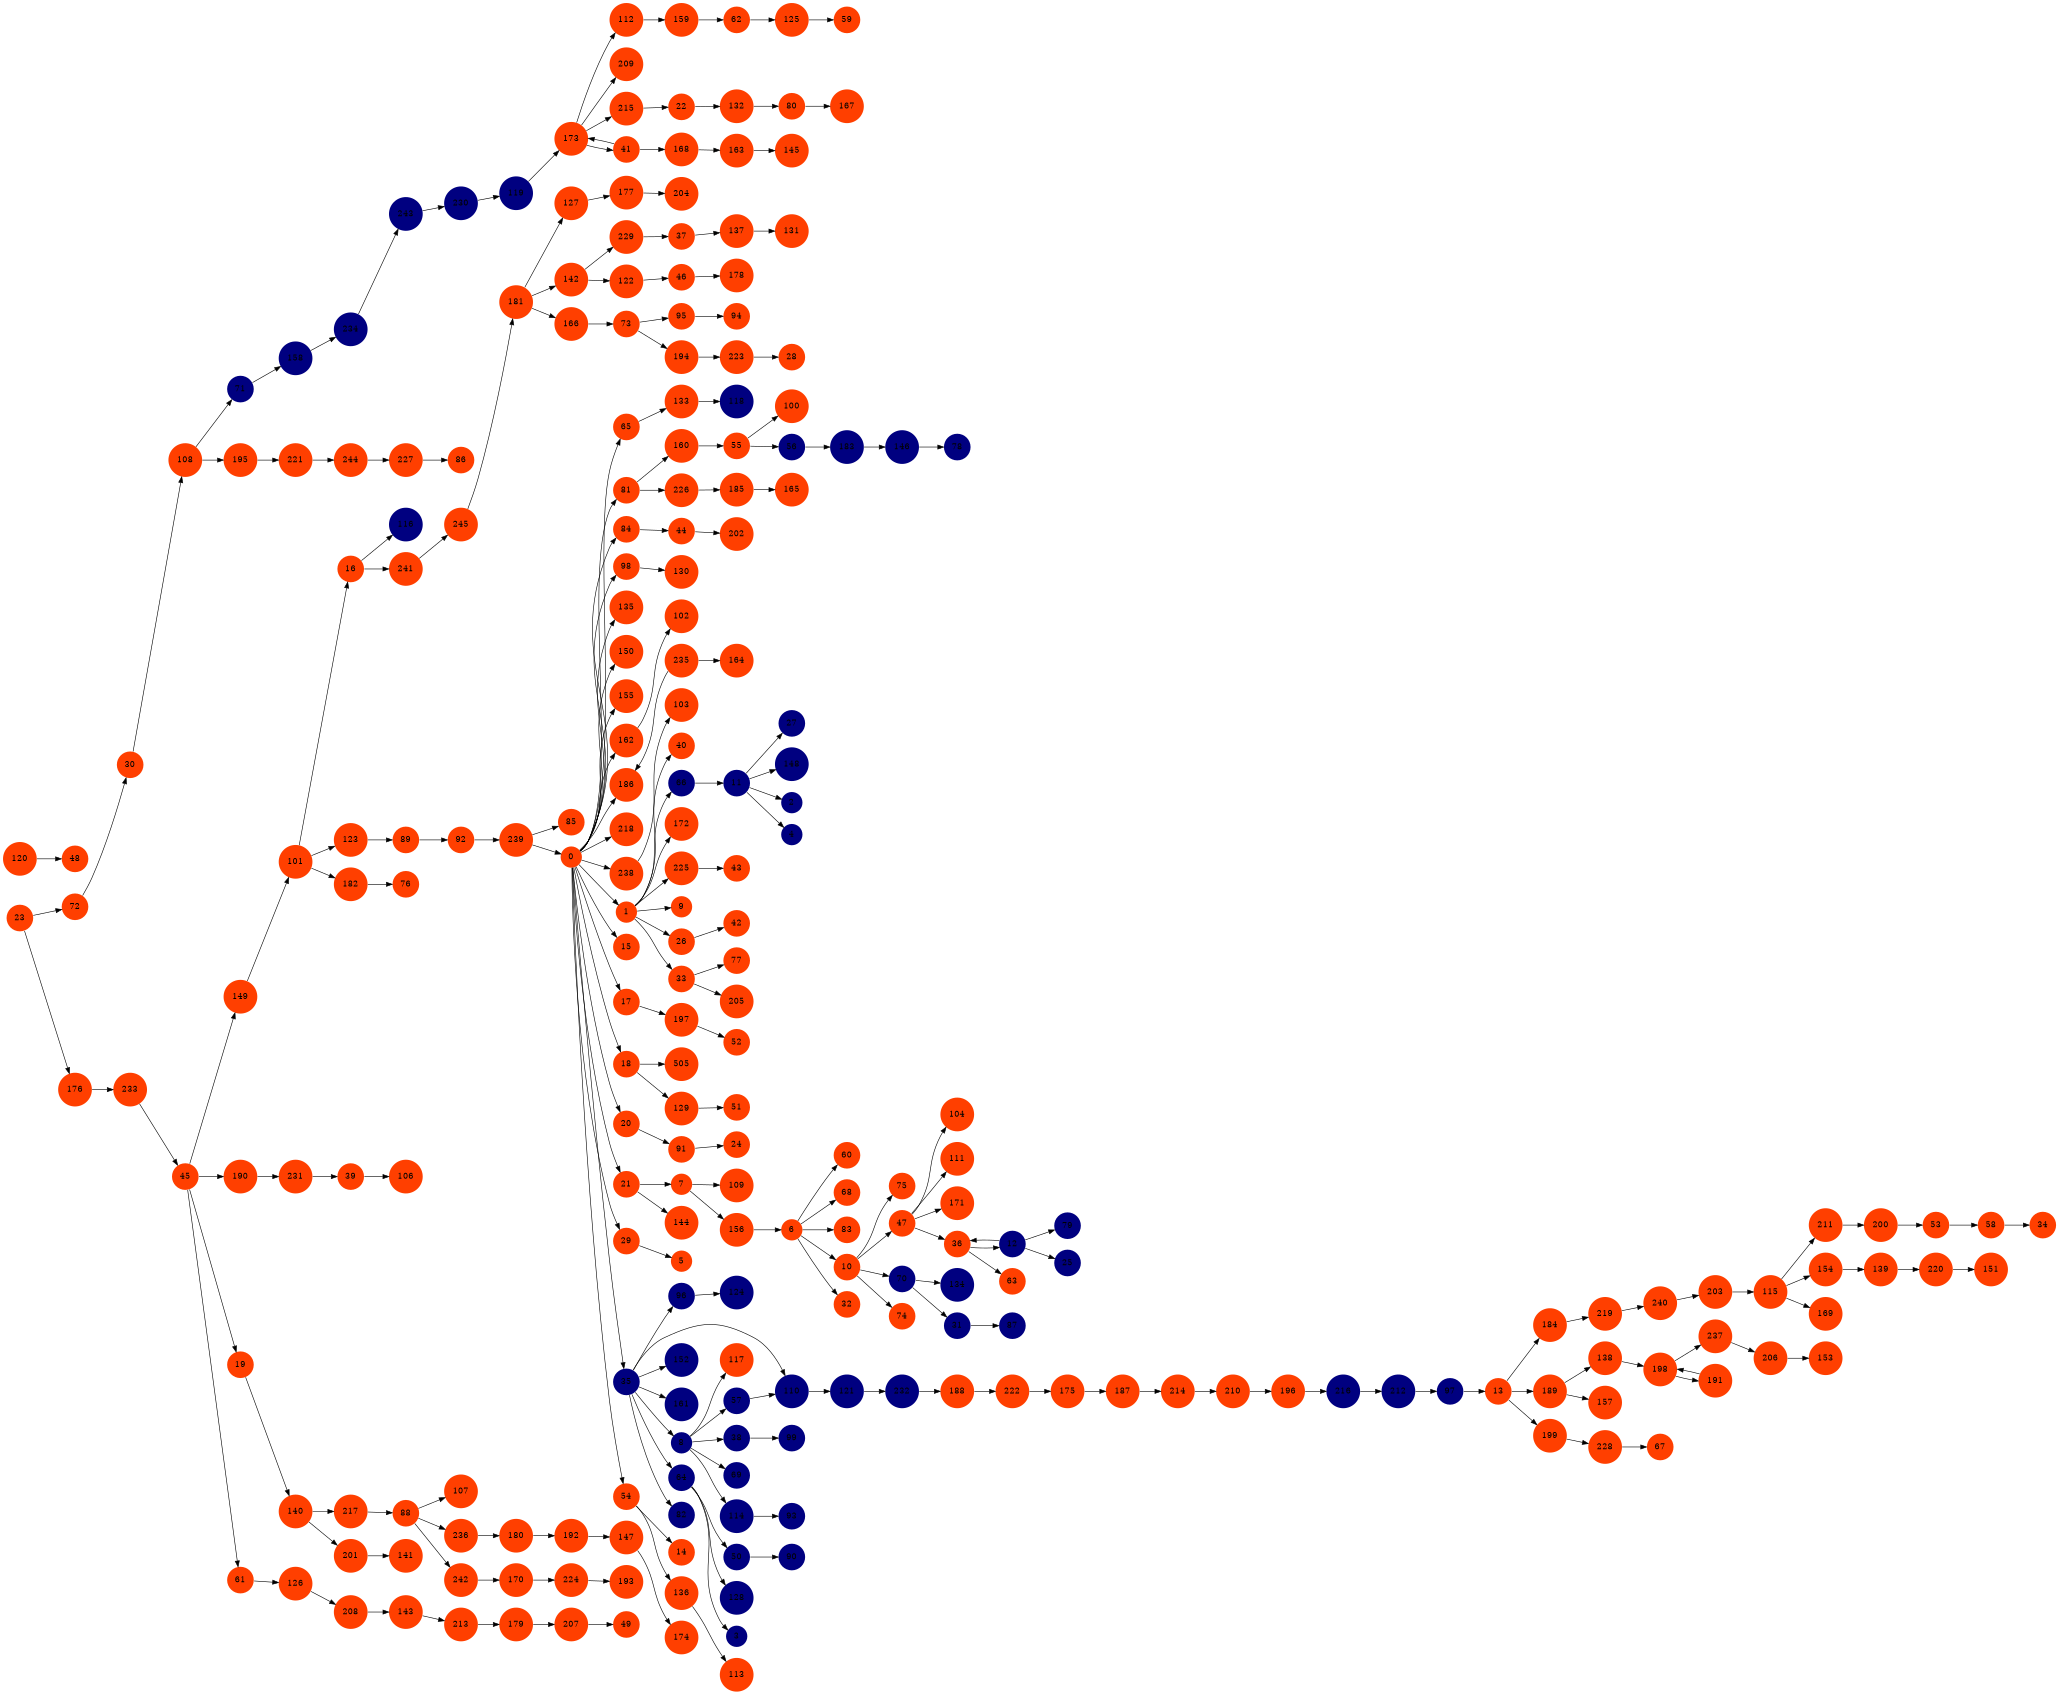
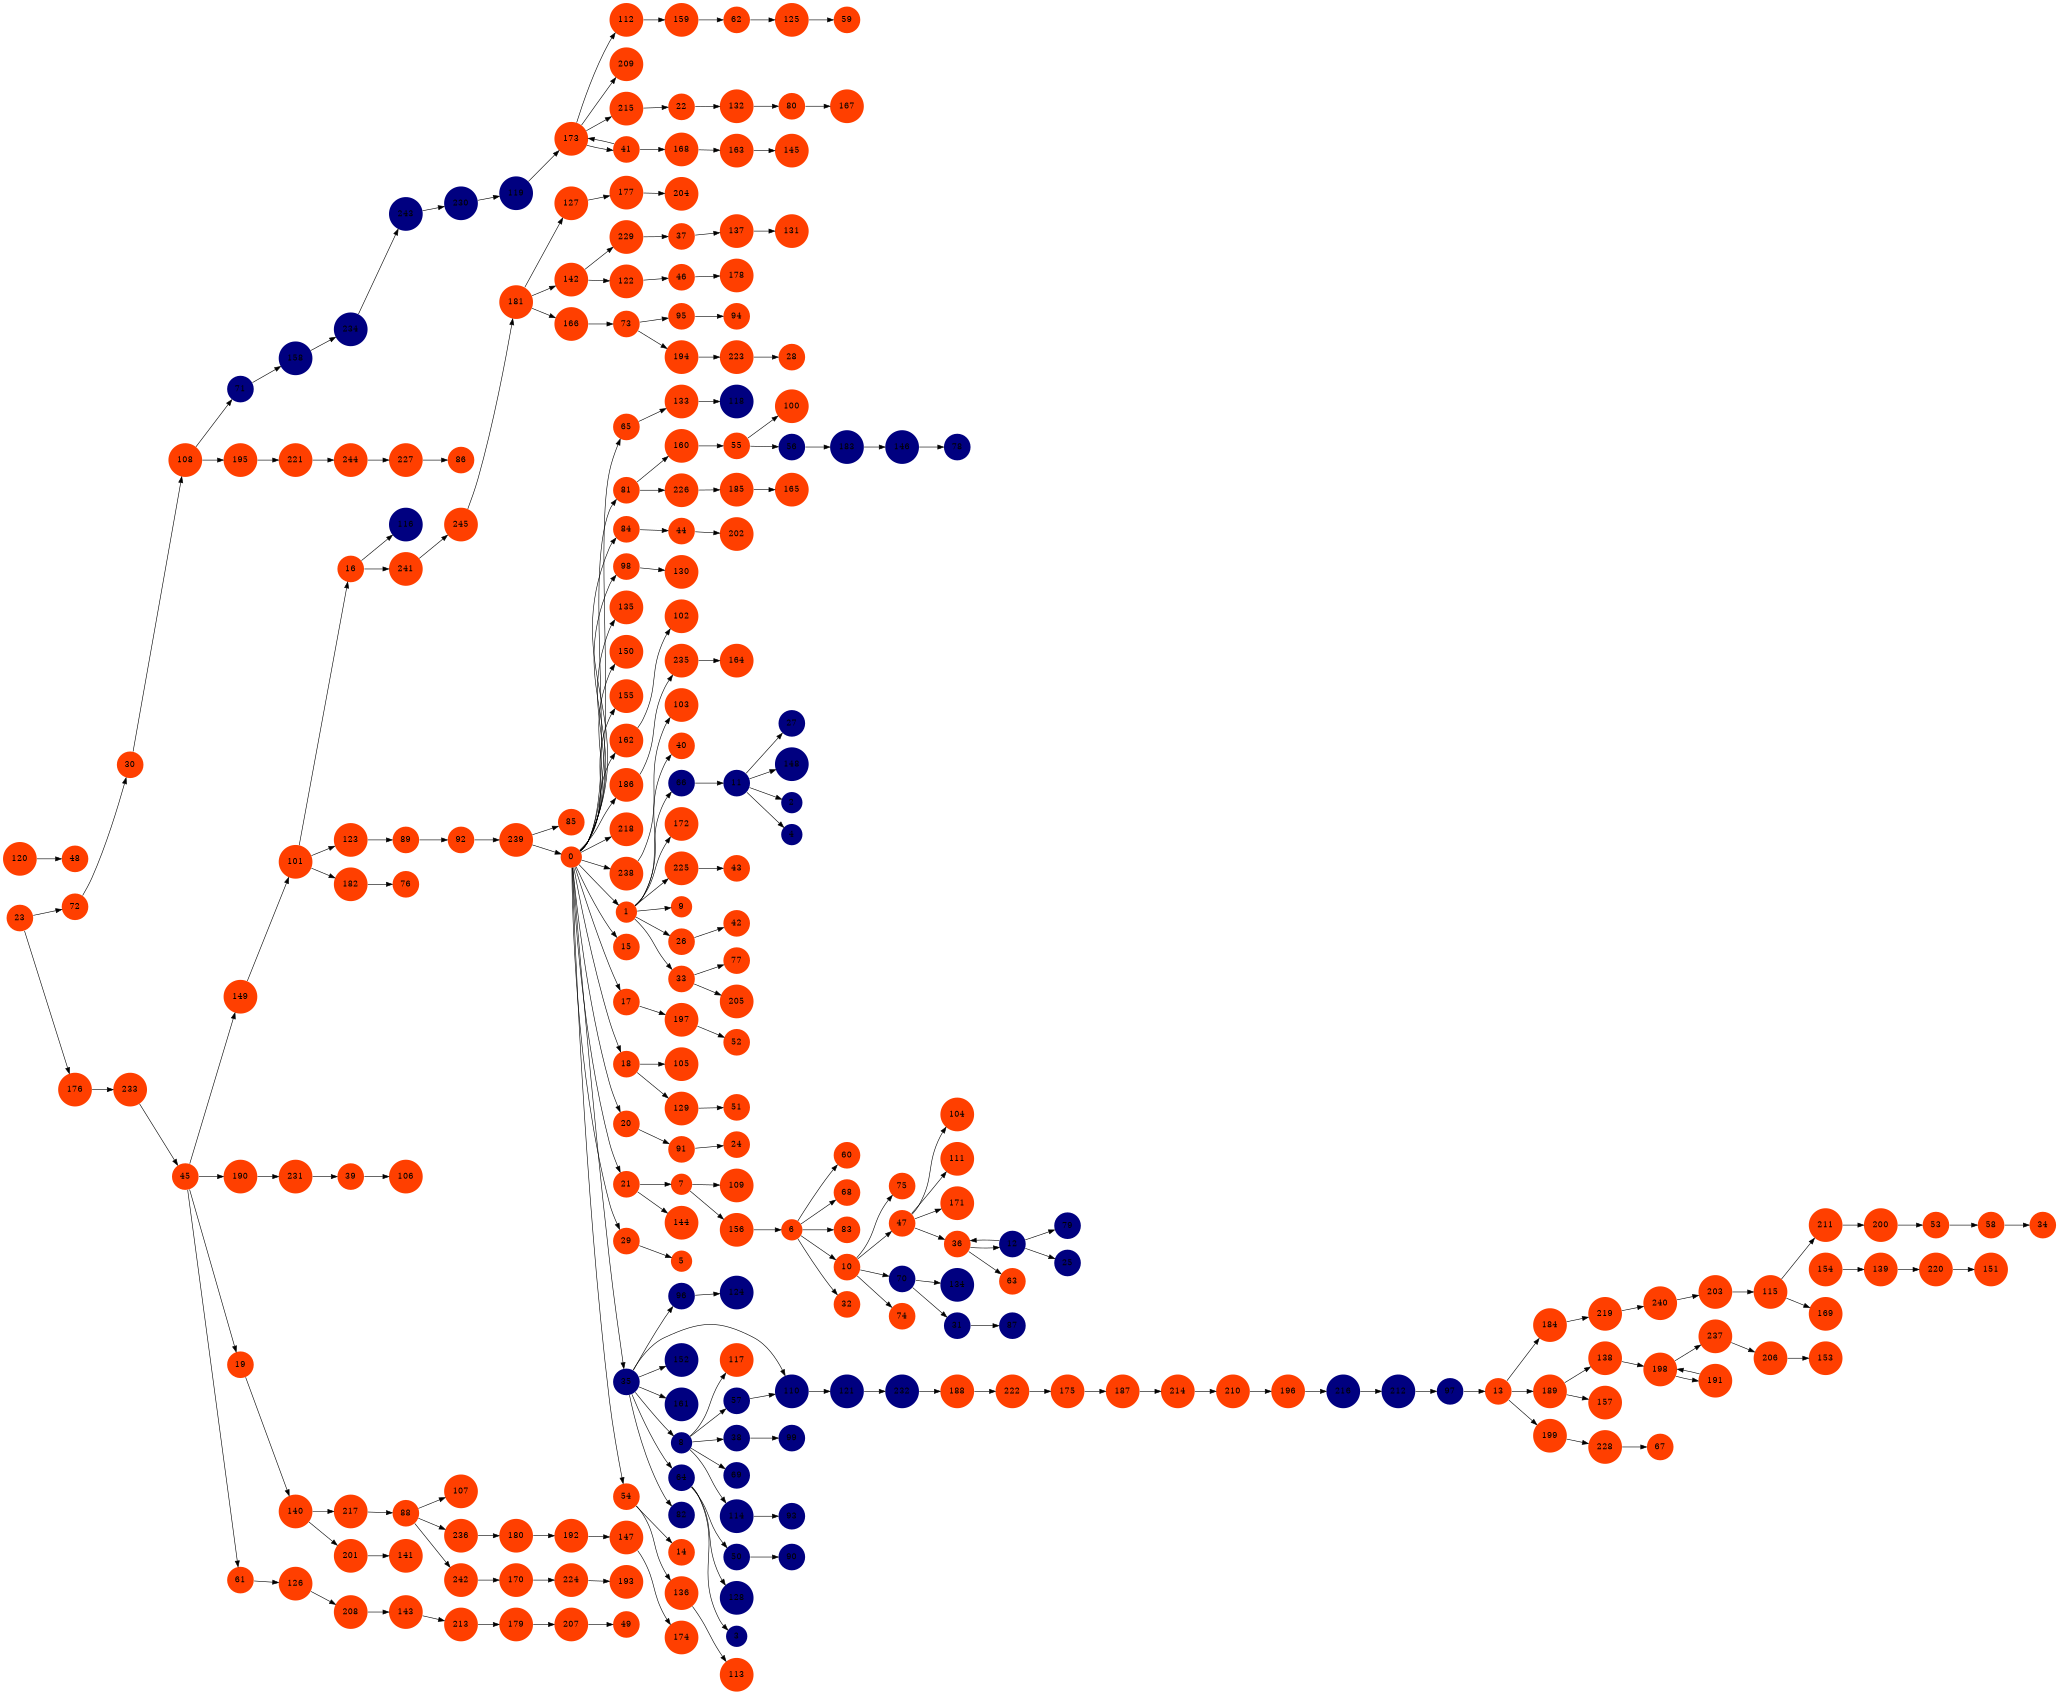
(654, 718) -> (654, 727)
(682, 1064) -> (682, 1064)
(1795, 1282) -> none
